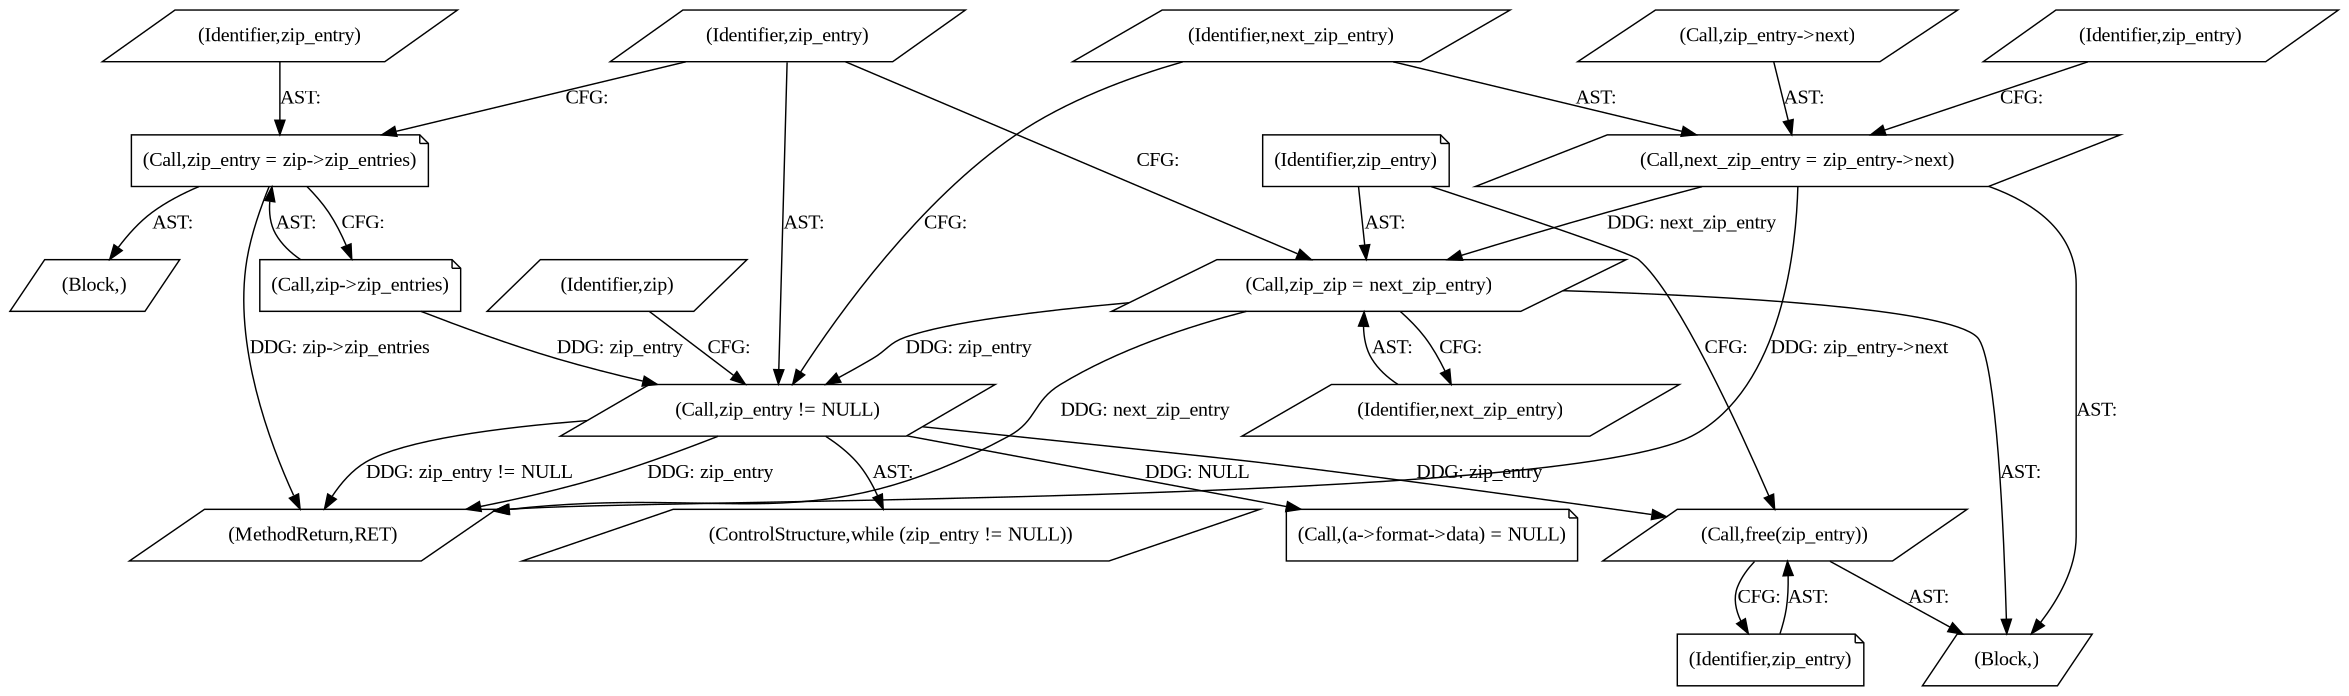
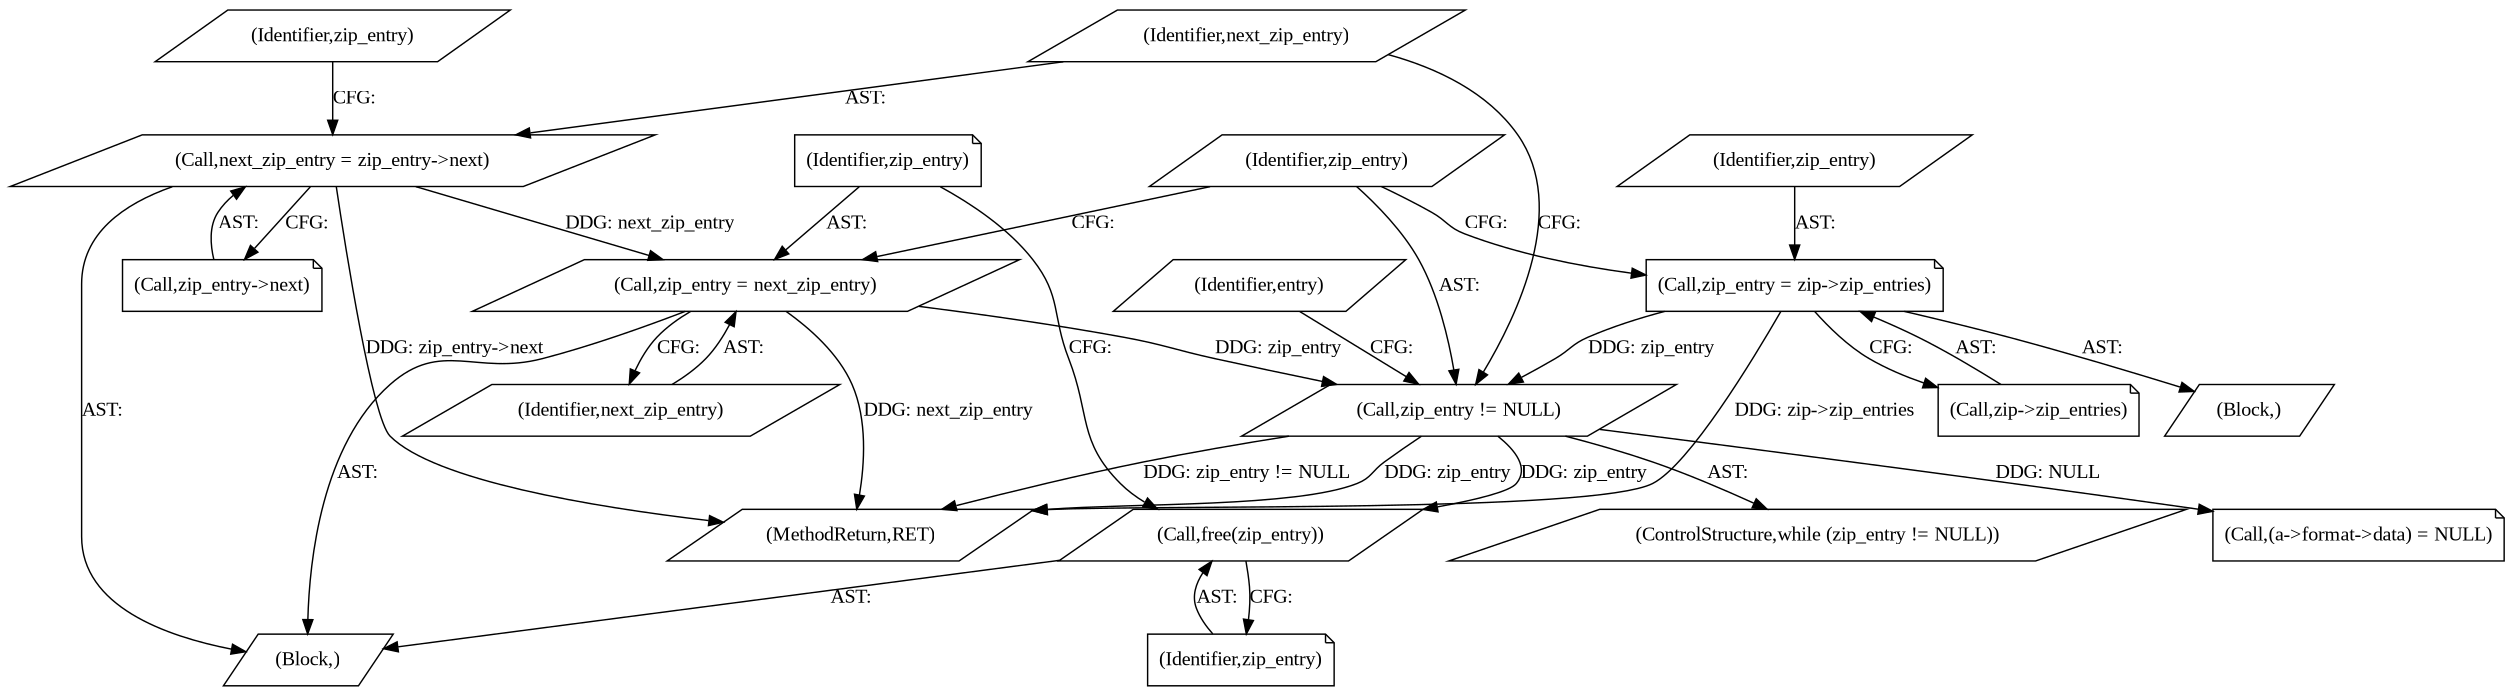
(1768, 36) -> (222, 286)
none -> (282, 218)
(617, 286) -> (1260, 286)
(1369, 286) -> (746, 286)
(531, 351) -> (1589, 337)
